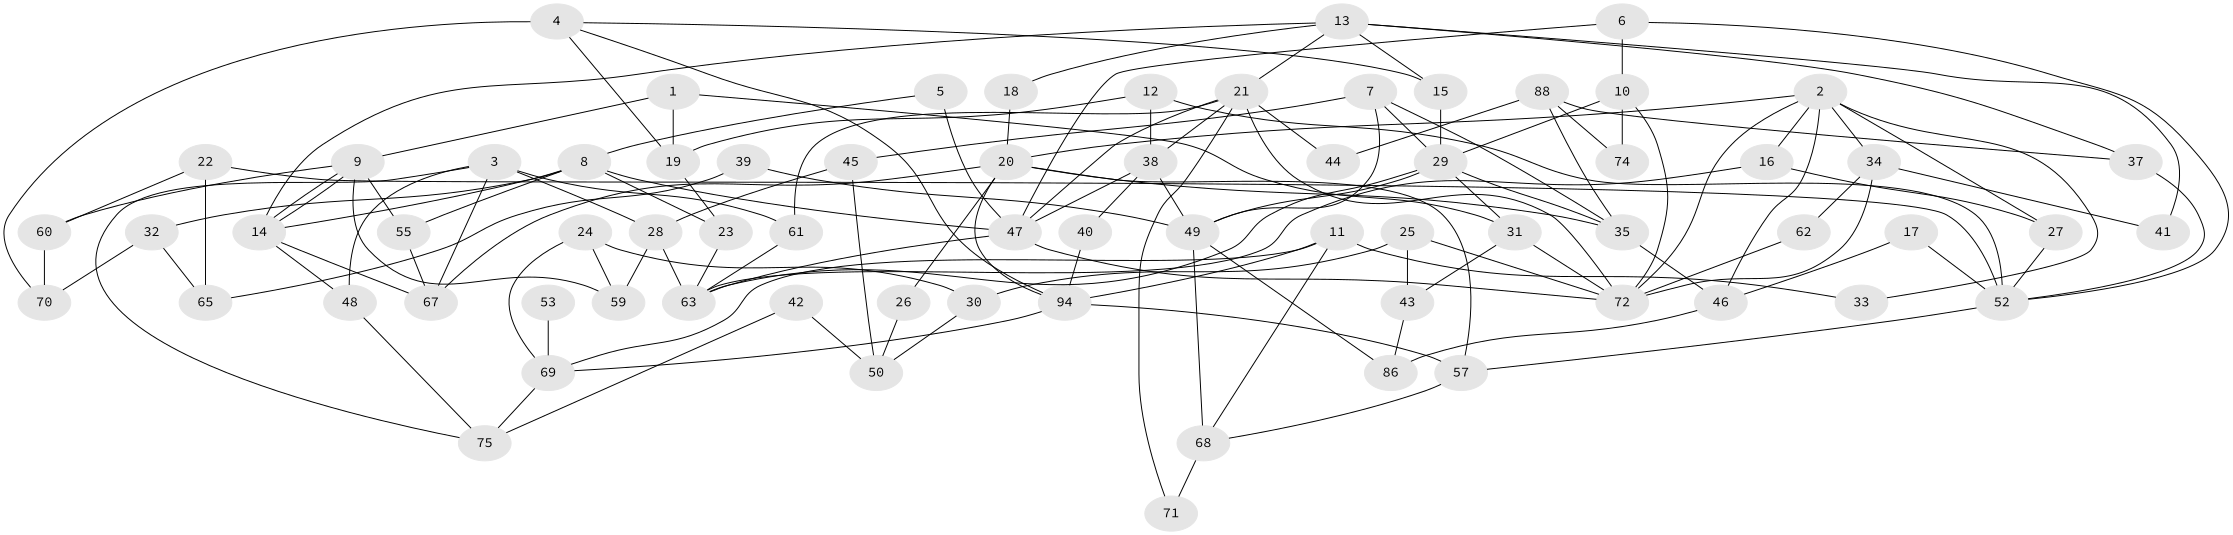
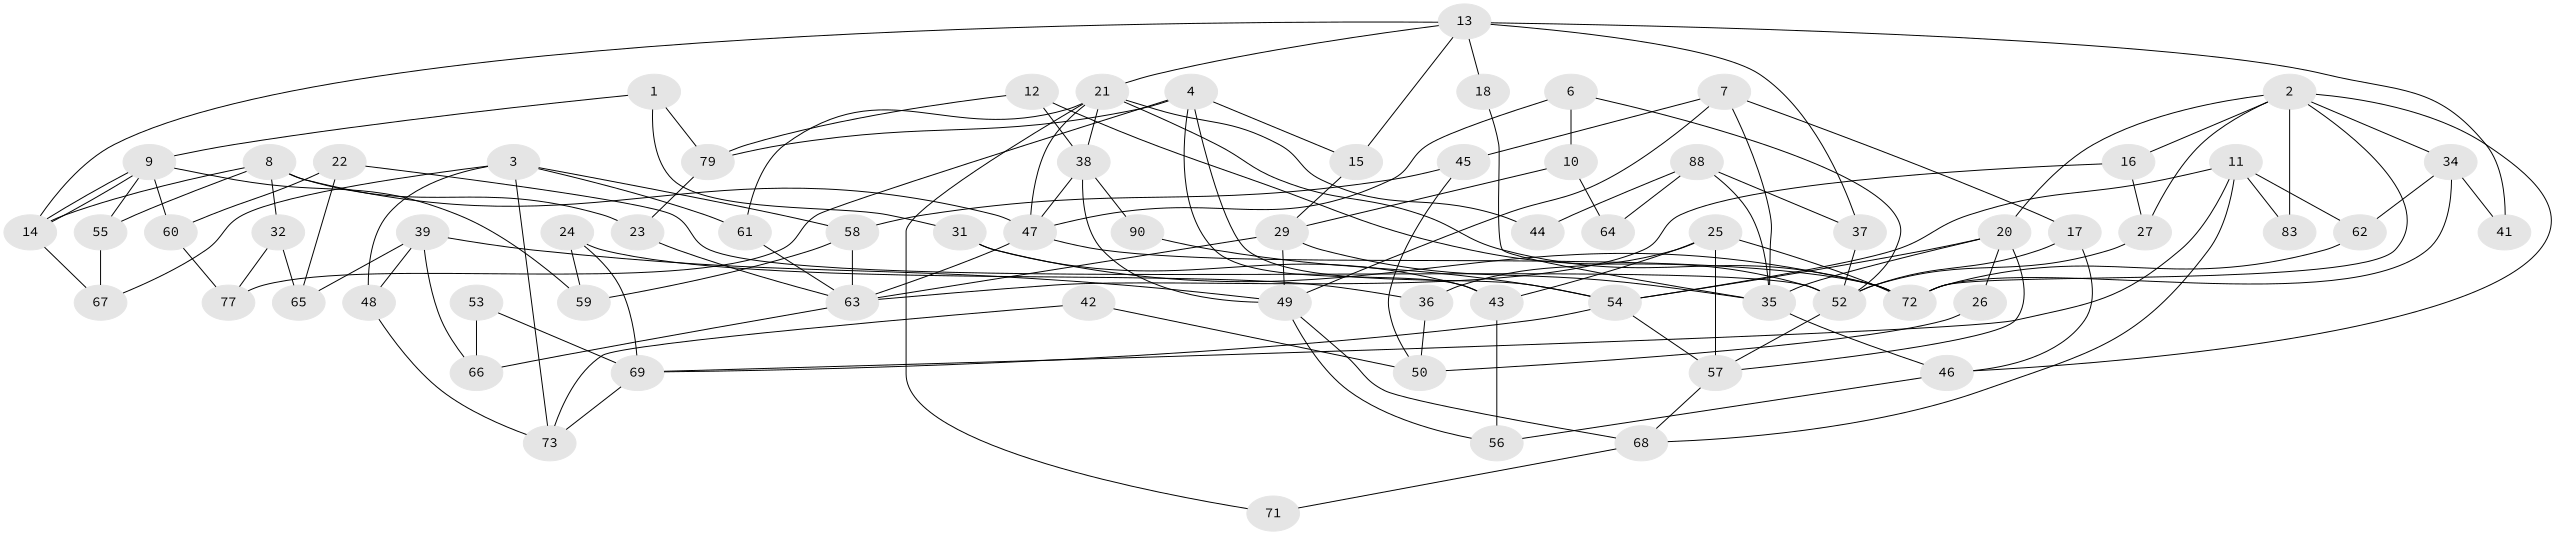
(941, 92) -> none
(1396, 118) -> (1902, 159)
(1008, 129) -> (1499, 234)
(673, 162) -> (708, 162)
(1622, 162) -> (1608, 232)
(1478, 197) -> none
none -> (2298, 197)
(1667, 202) -> none
(562, 211) -> none
none -> (1201, 231)
(656, 232) -> (852, 232)
(1085, 232) -> (1137, 232)
(305, 268) -> (396, 268)
(44, 303) -> (228, 303)
(974, 303) -> (1427, 303)
(1065, 303) -> (1615, 303)
none -> (1716, 303)
(1861, 303) -> (2290, 232)
none -> (476, 373)
(1391, 373) -> (1497, 443)
(485, 443) -> (550, 443)
